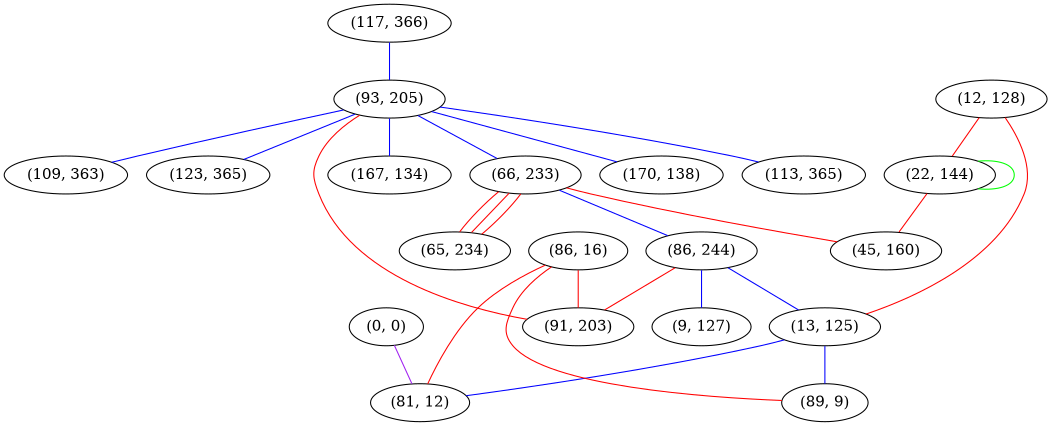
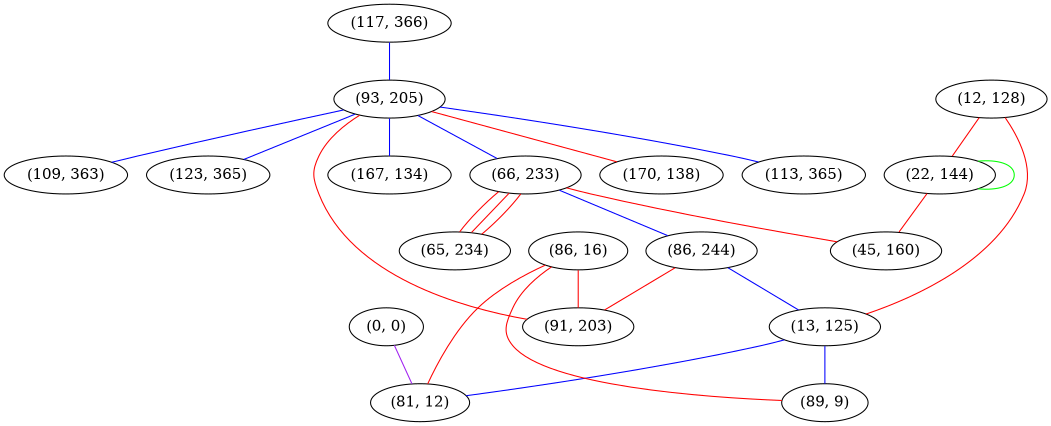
(524, 137) -> (524, 137)
(702, 327) -> none
